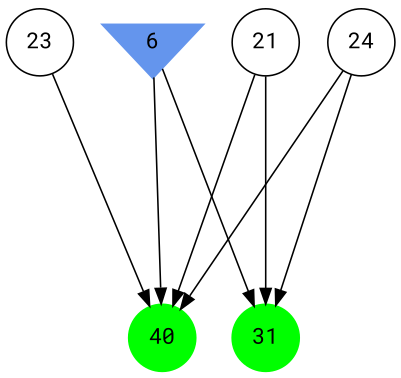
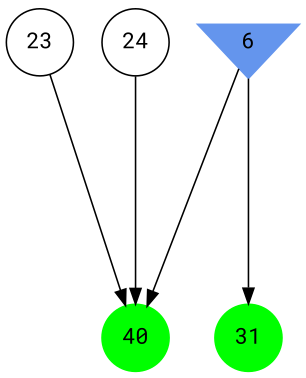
(266, 42) -> none
(316, 183) -> none
